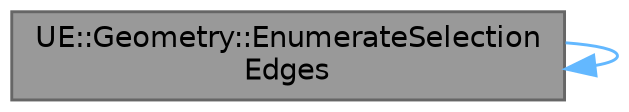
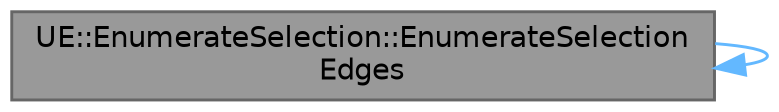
(288, 56) -> (363, 56)
